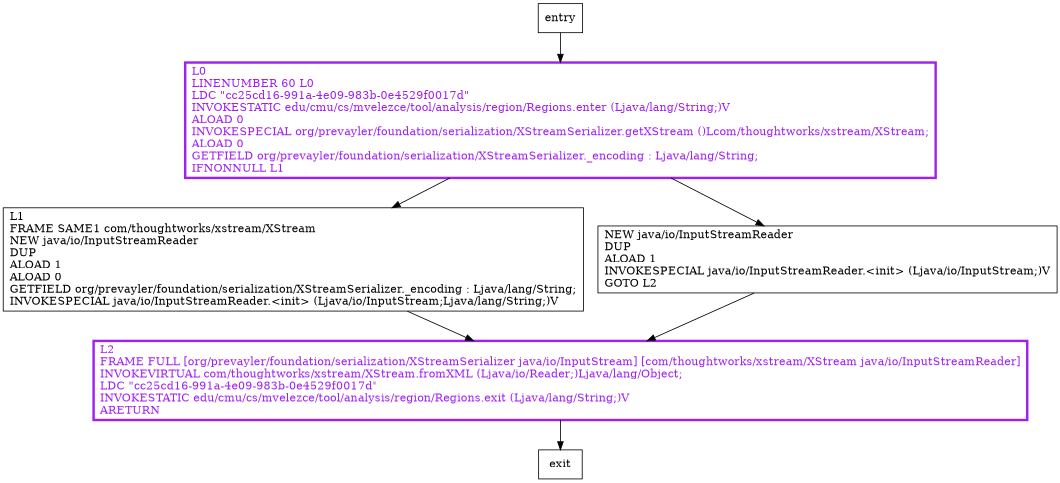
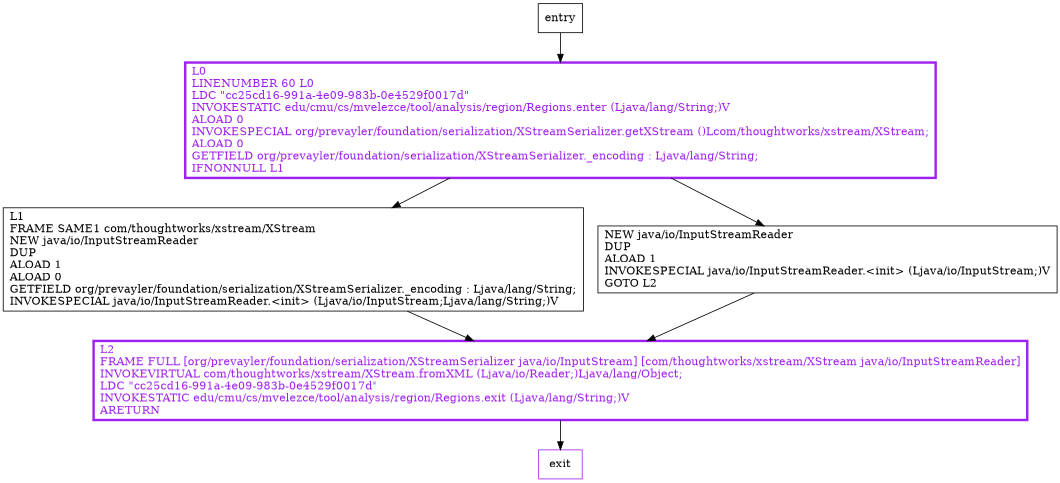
(560, 464) -> (560, 464)
